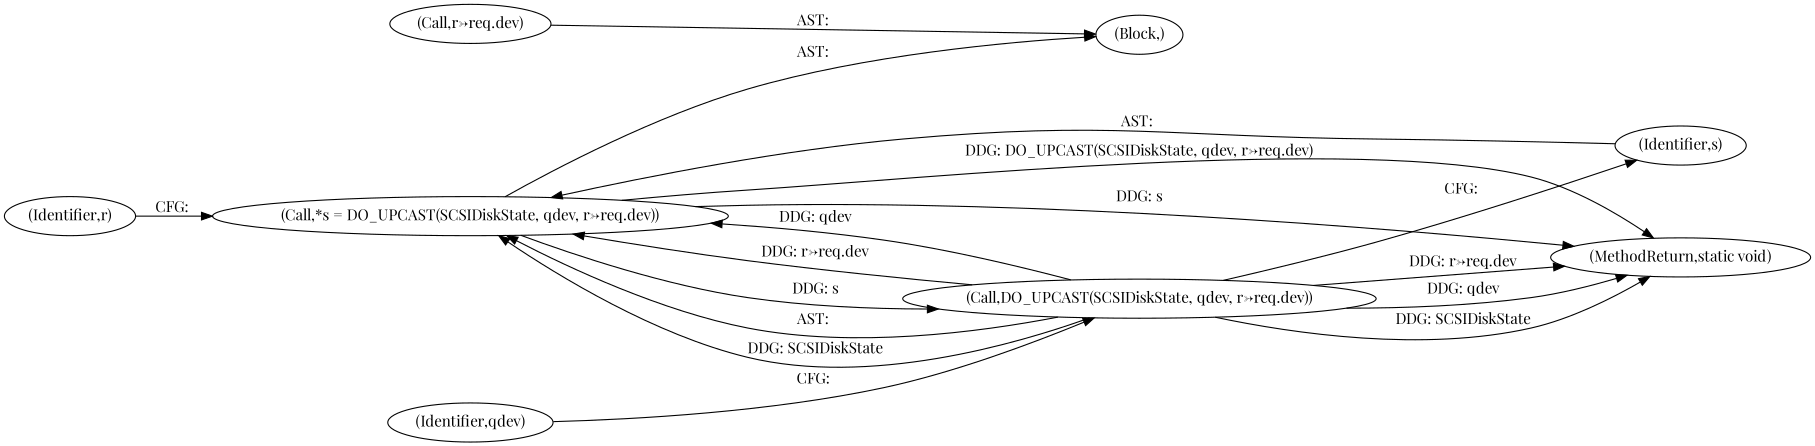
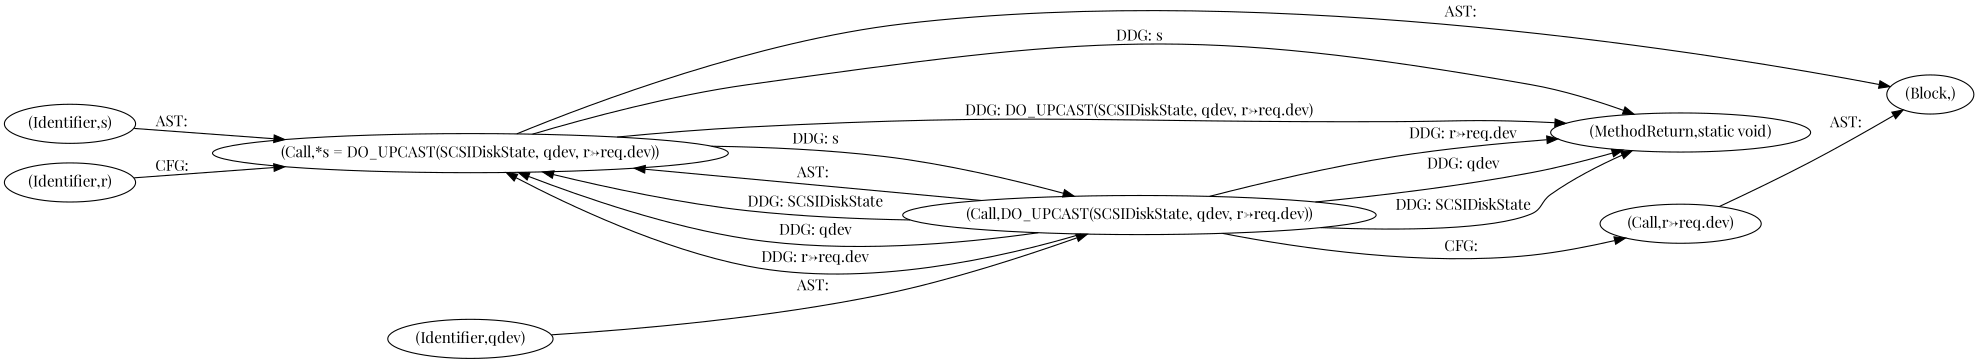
(1436, 225) -> (1418, 258)
(816, 380) -> (816, 286)
